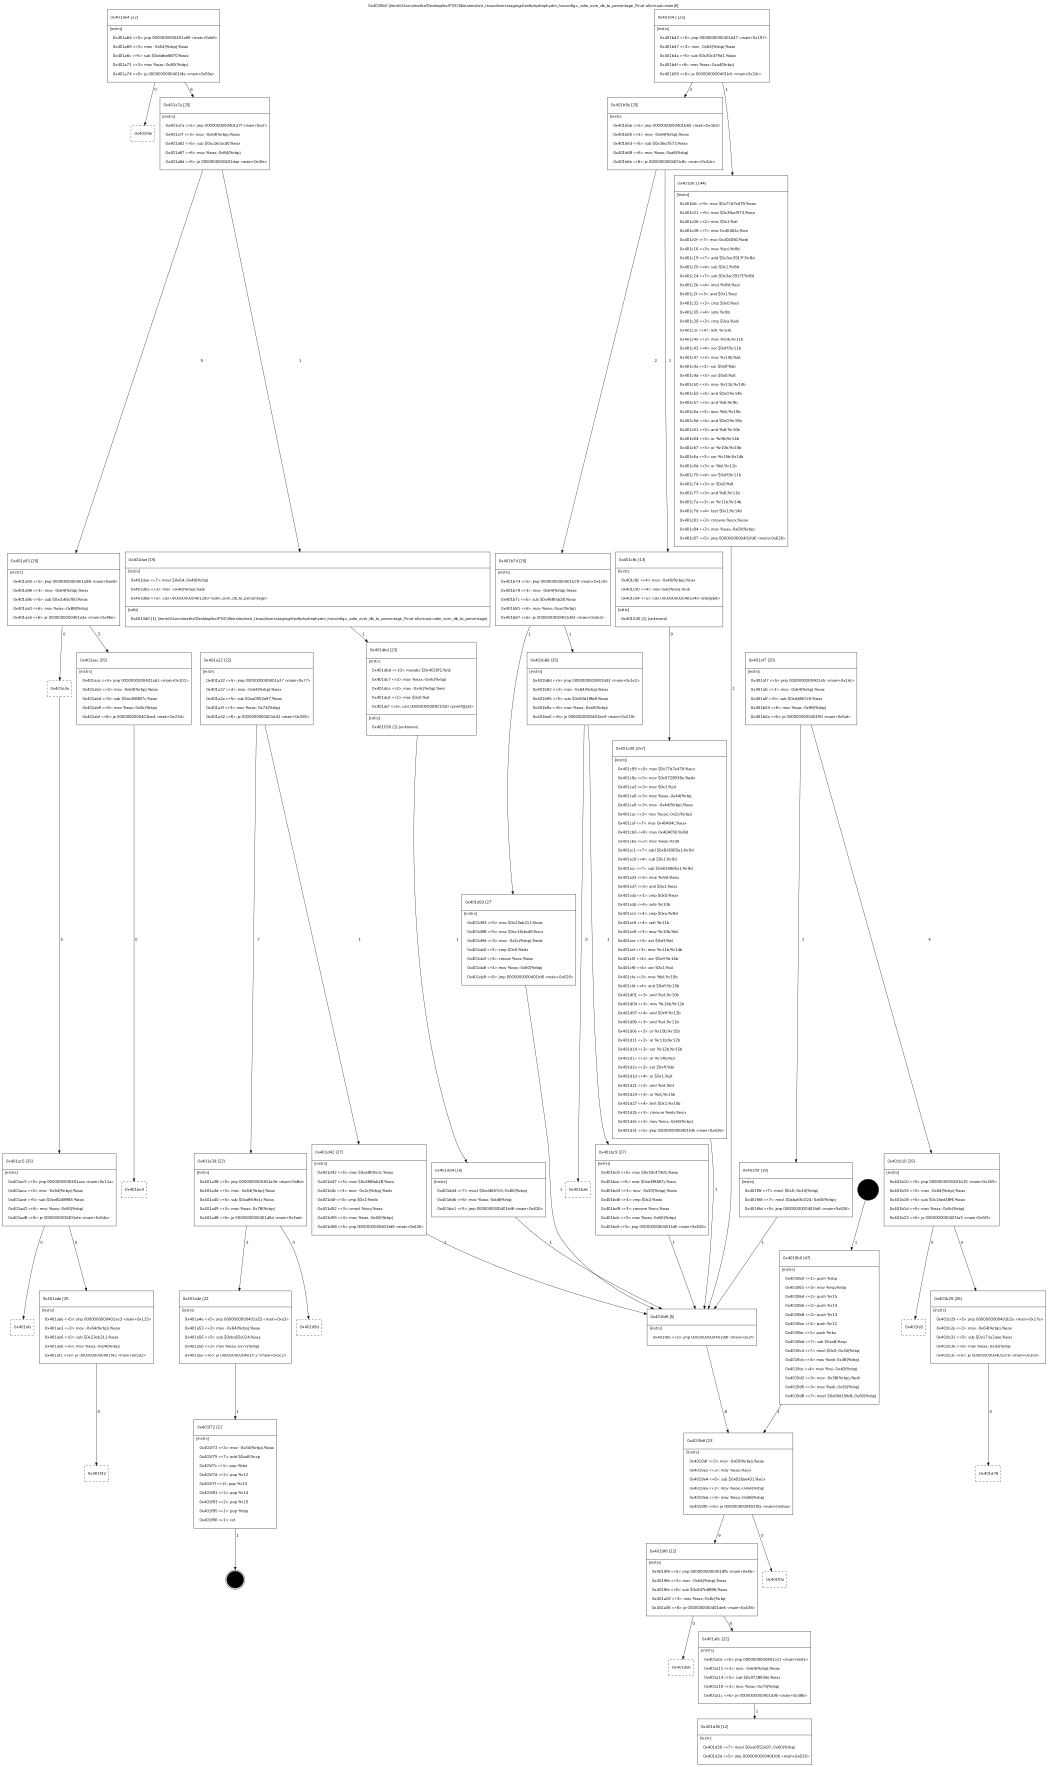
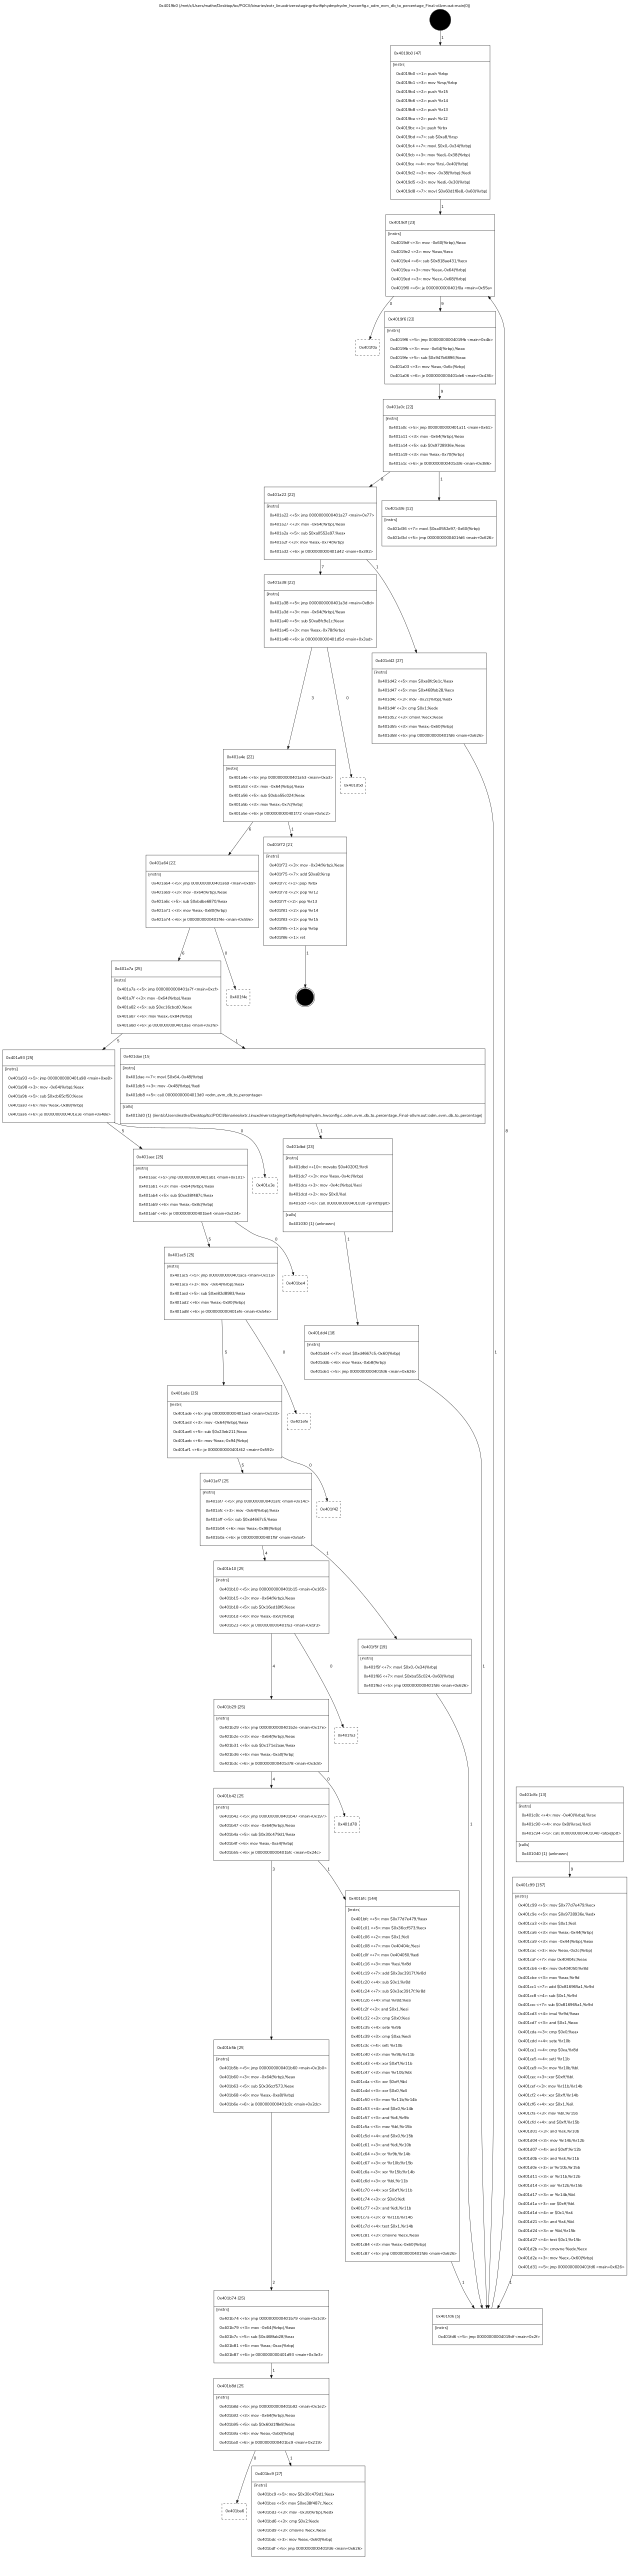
(665, 359) -> none
none -> (381, 479)
none -> (242, 837)
(59, 924) -> (205, 1233)
(519, 940) -> none
(681, 1271) -> none
none -> (240, 1464)
(681, 1667) -> none
none -> (271, 1778)
